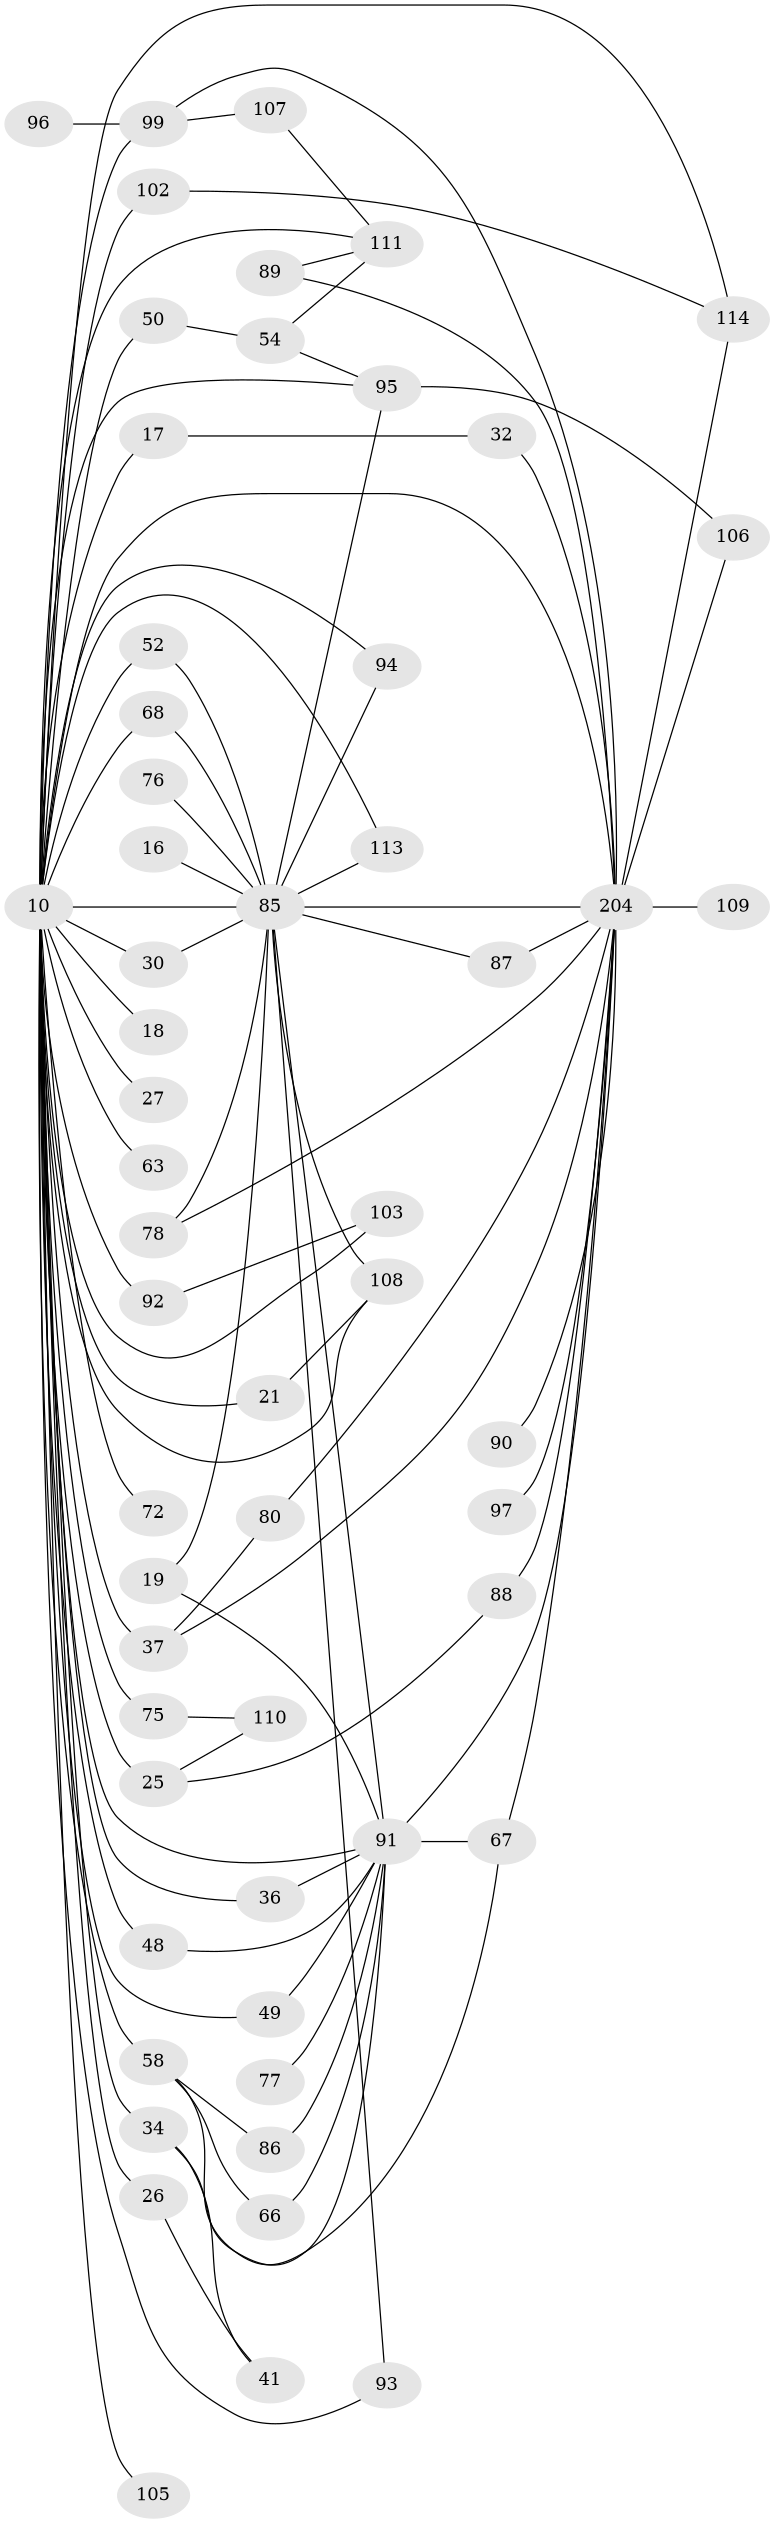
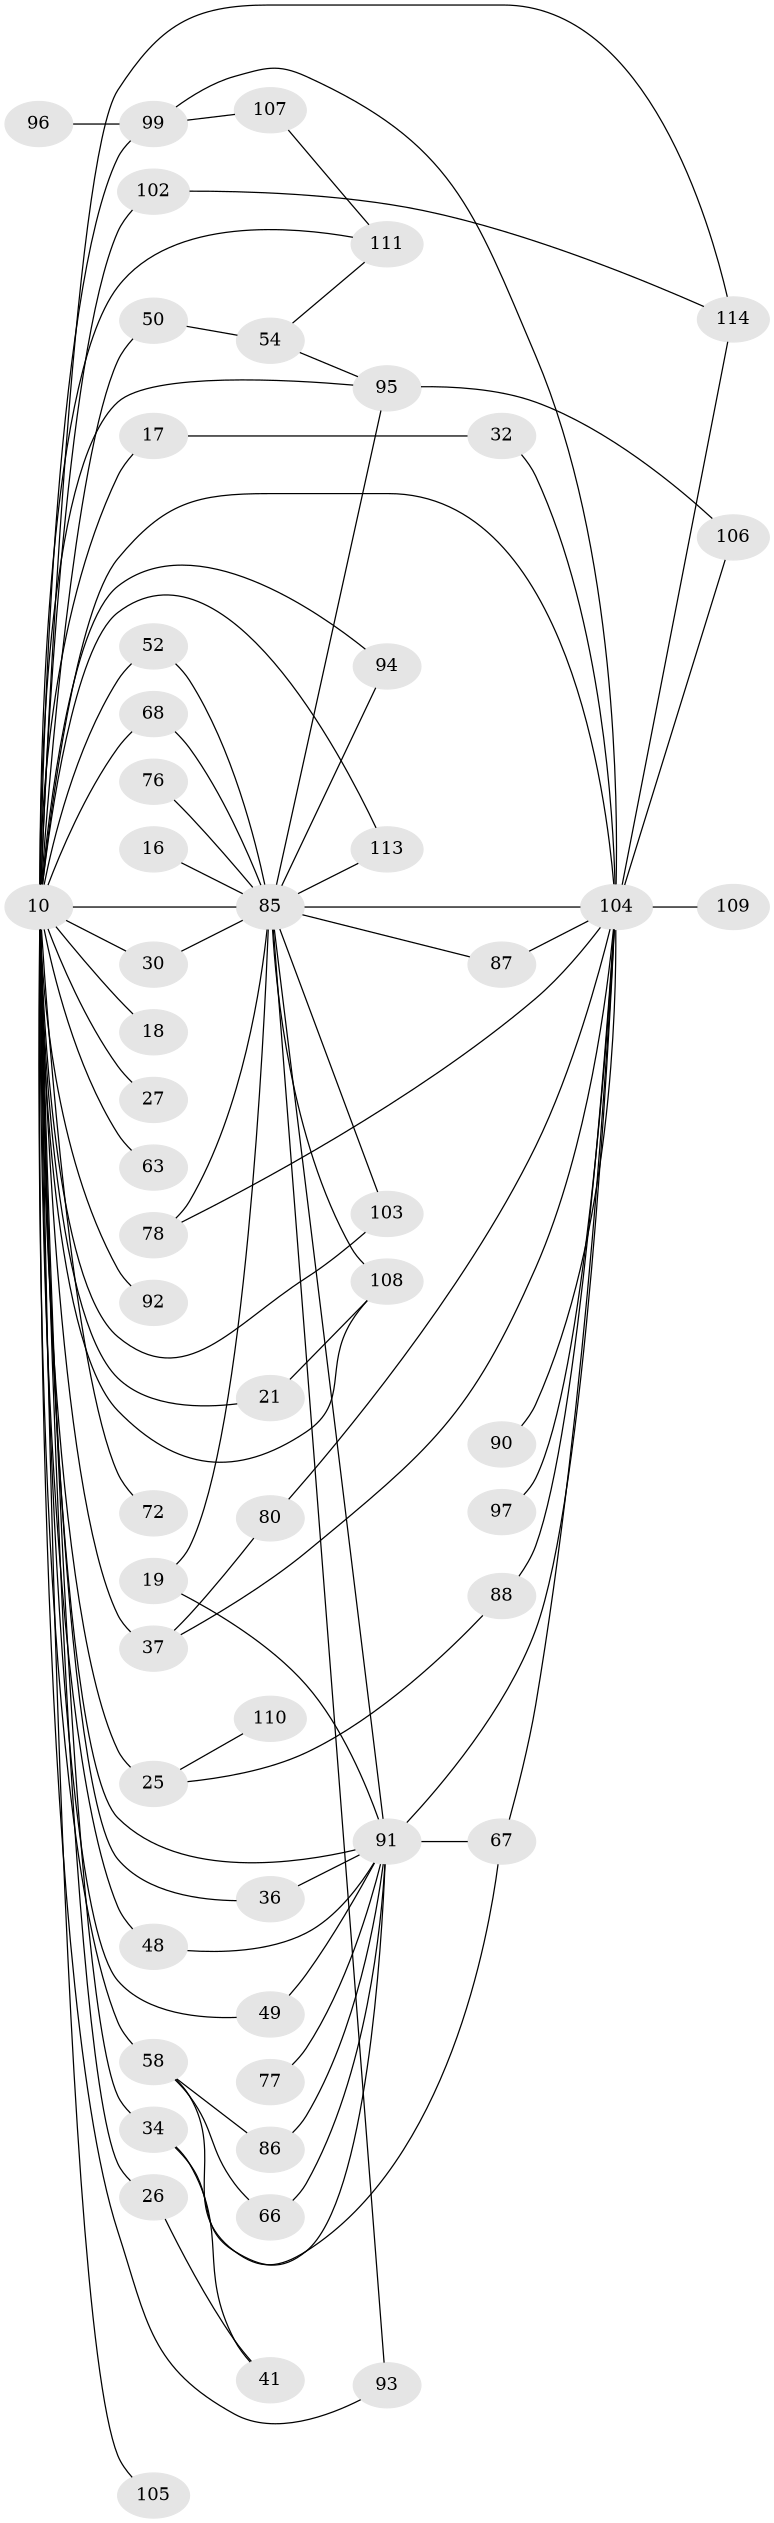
(270, 273) -> none
(617, 907) -> (617, 907)
(270, 1259) -> (329, 1061)
(154, 1716) -> none
